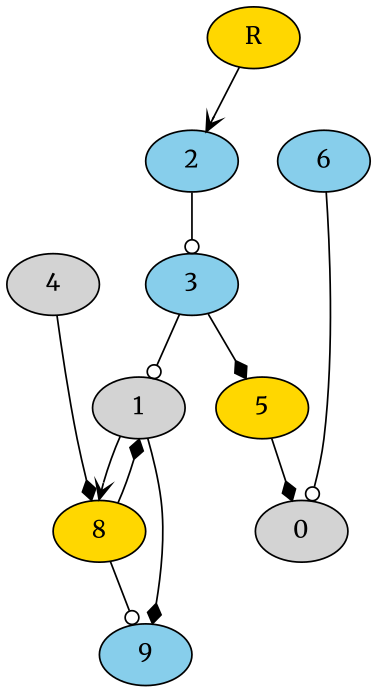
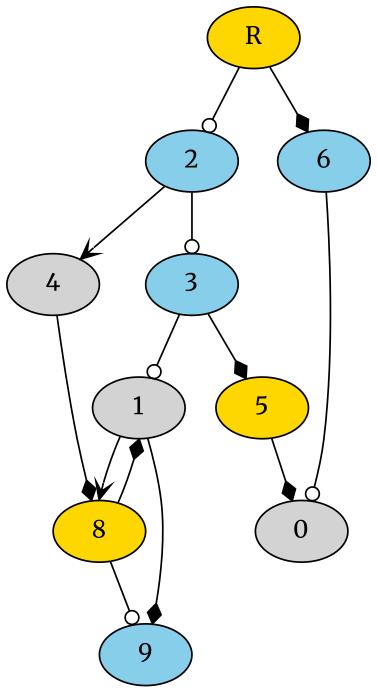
none -> (284, 90)
(226, 93) -> (226, 93)
none -> (129, 217)
